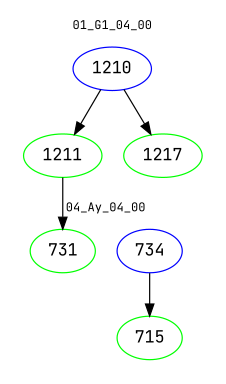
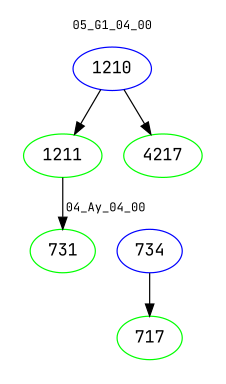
(113, 26) -> (113, 26)
(163, 156) -> (163, 156)
(150, 338) -> (150, 338)
